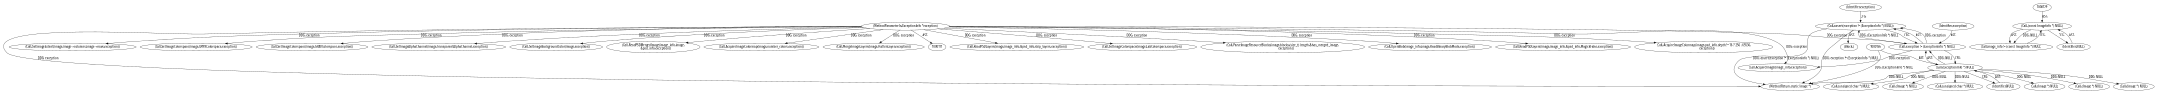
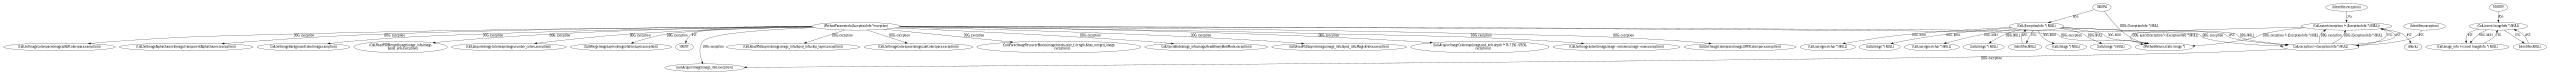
(1951, 55) -> none
